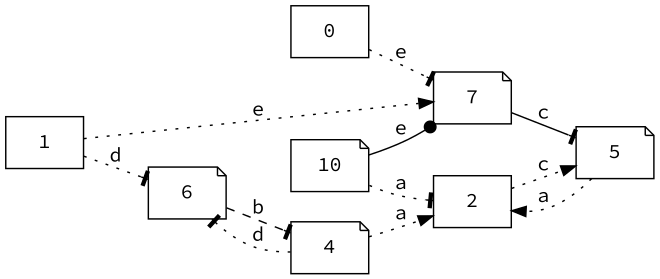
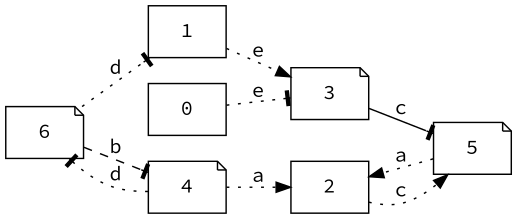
(472, 98) -> (330, 94)
(112, 166) -> (113, 84)
(330, 166) -> none
